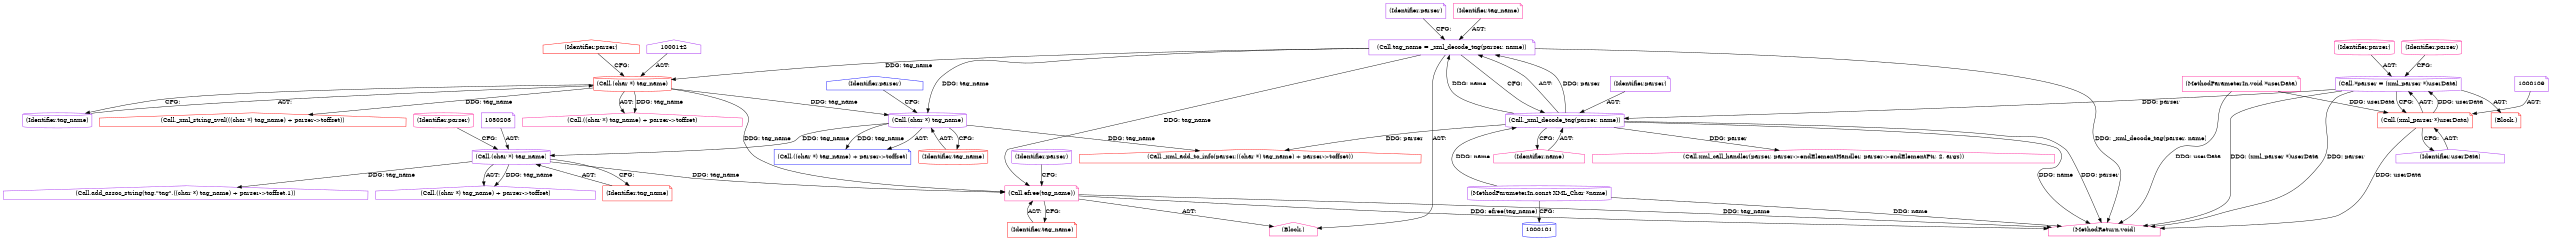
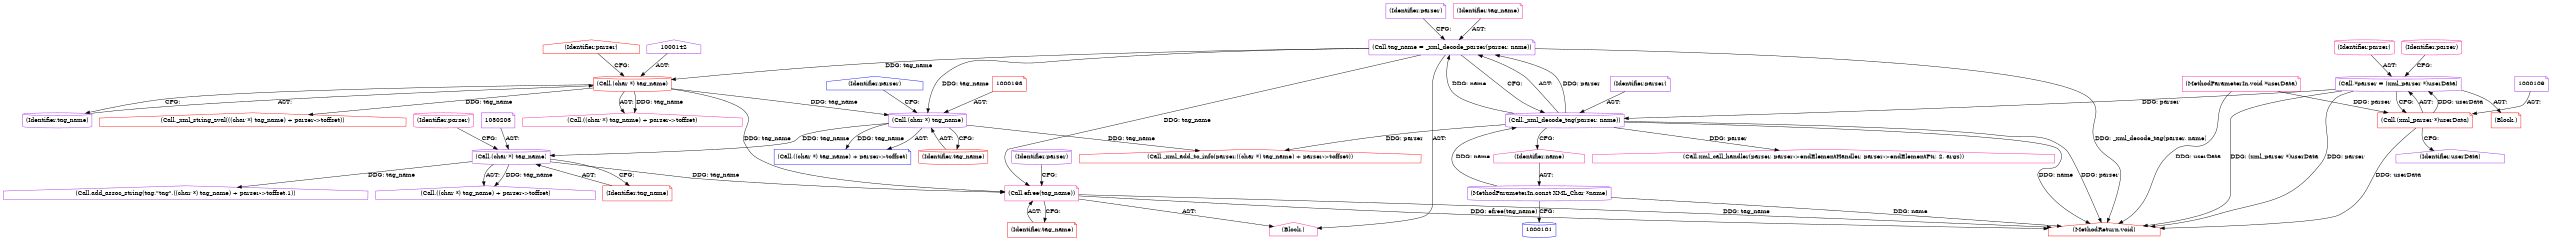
(1452, 47) -> (1452, 47)
none -> (1009, 84)
(2372, 102) -> (2372, 102)
(2444, 140) -> none
(1556, 142) -> (1539, 172)
(2104, 230) -> (2104, 230)
